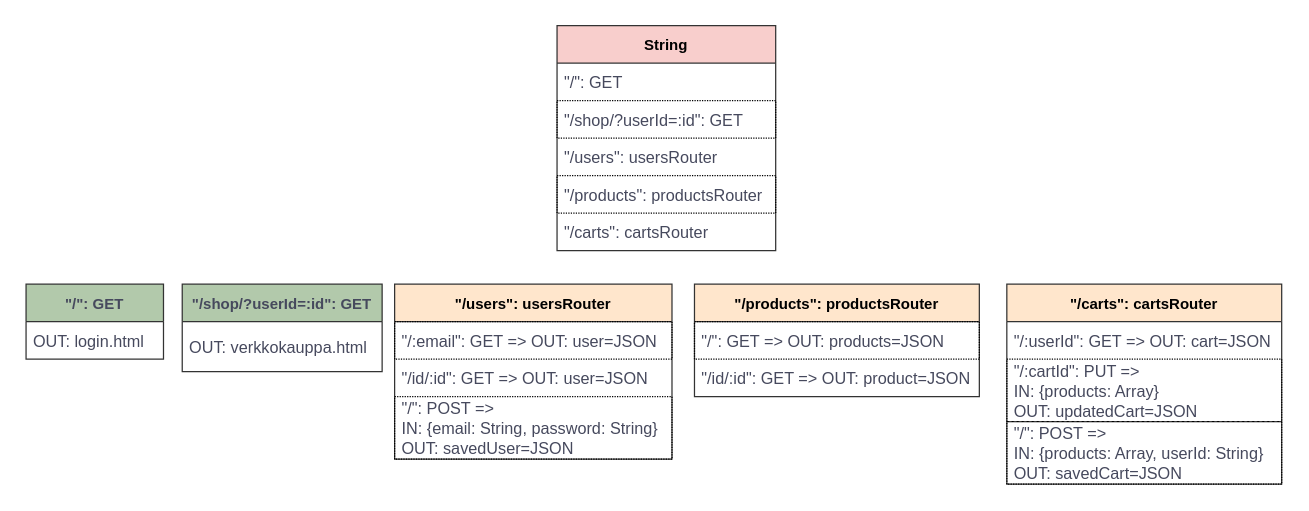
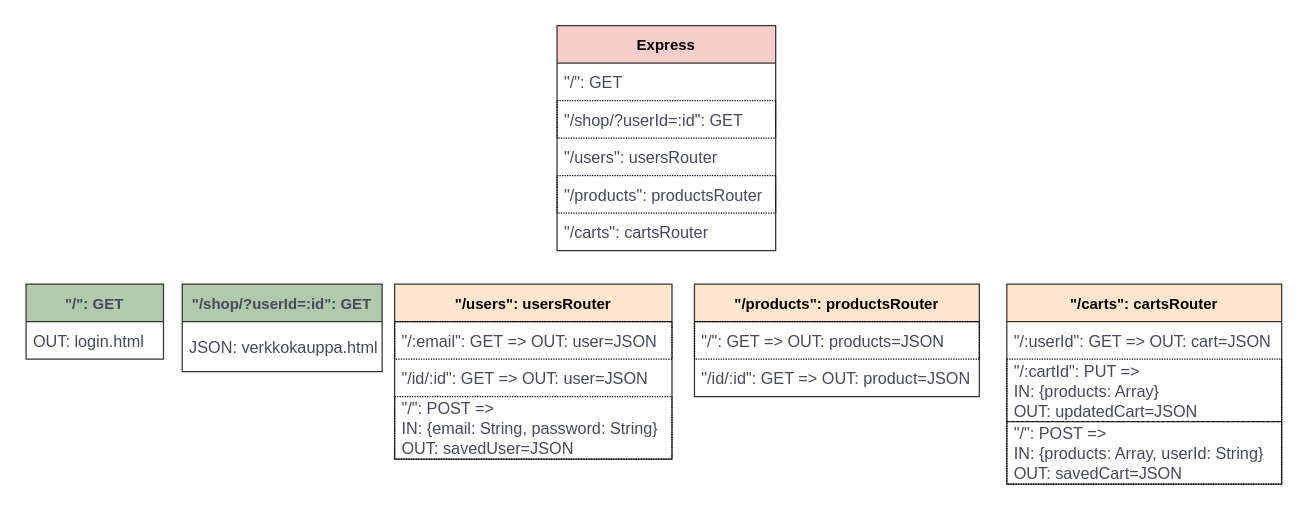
(666, 45) -> (666, 45)
(280, 348) -> (285, 348)
